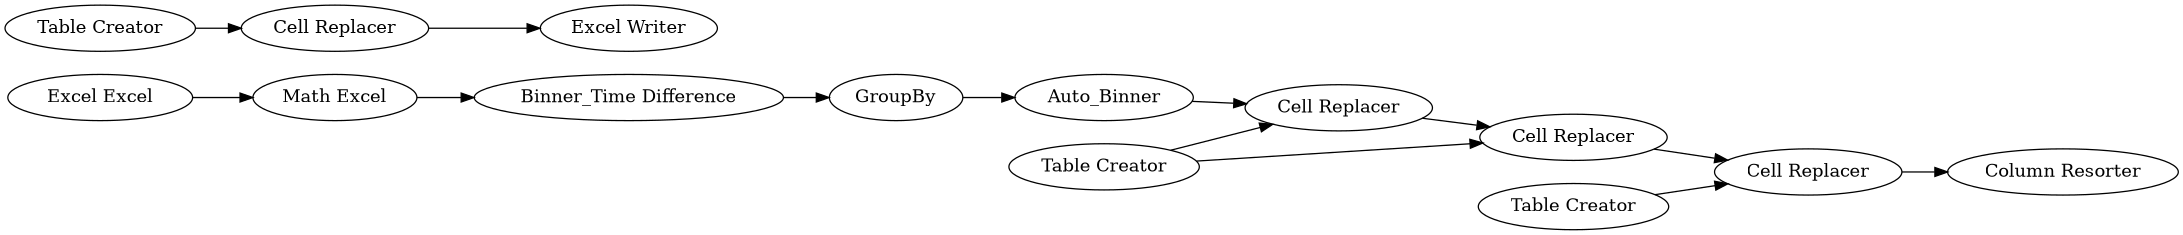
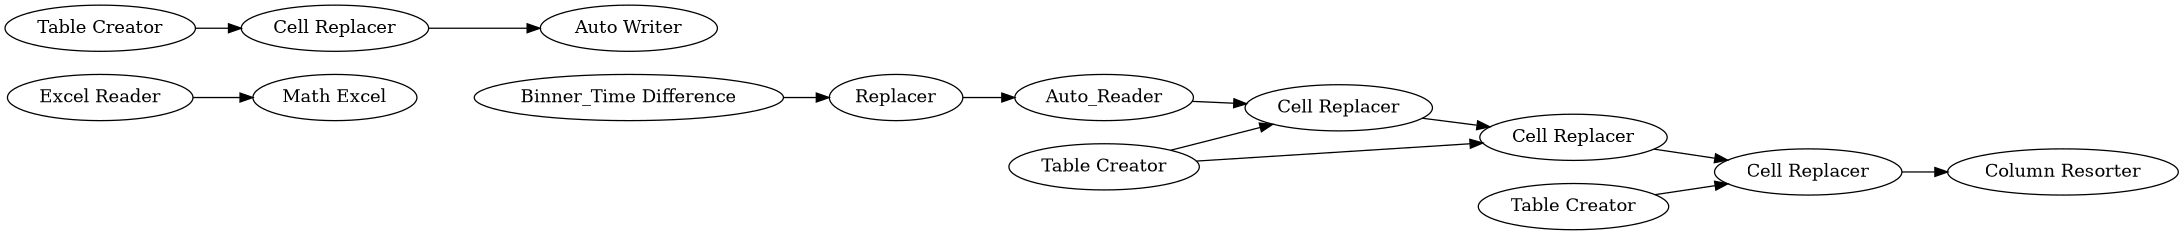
(629, 28) -> (629, 28)
(100, 98) -> (100, 98)
(439, 98) -> none
(896, 98) -> (896, 98)
(1104, 98) -> (1104, 98)
